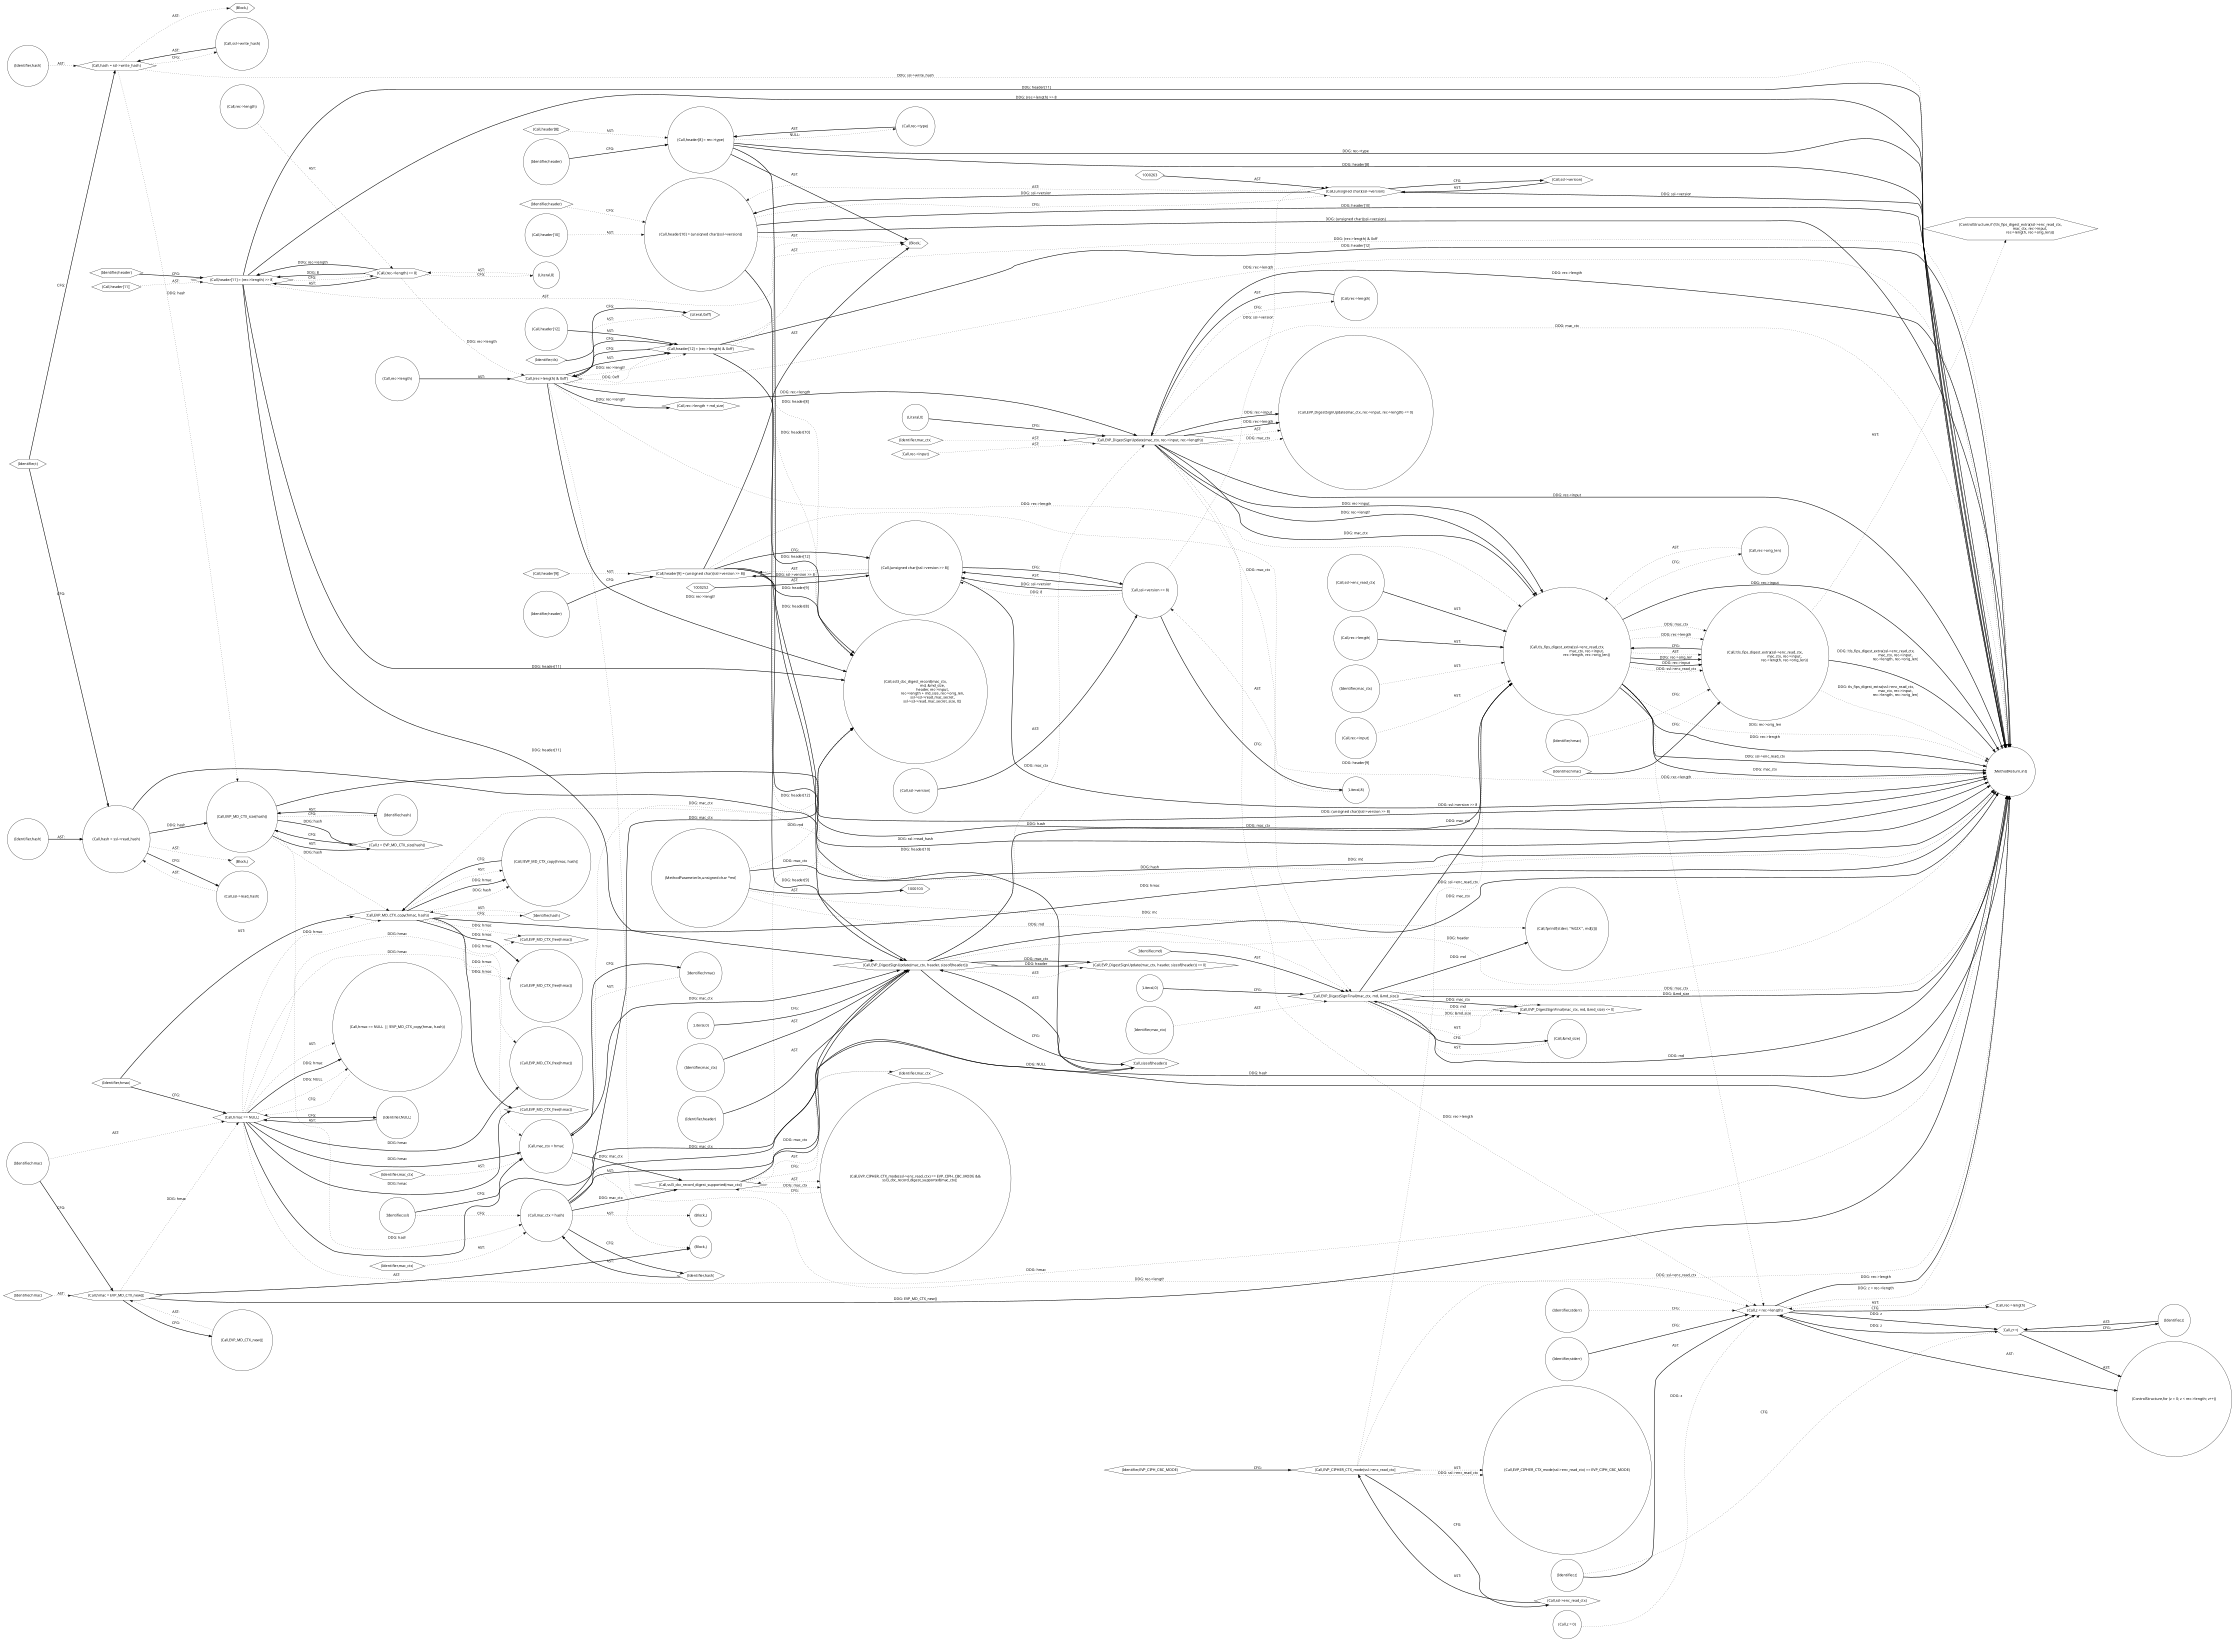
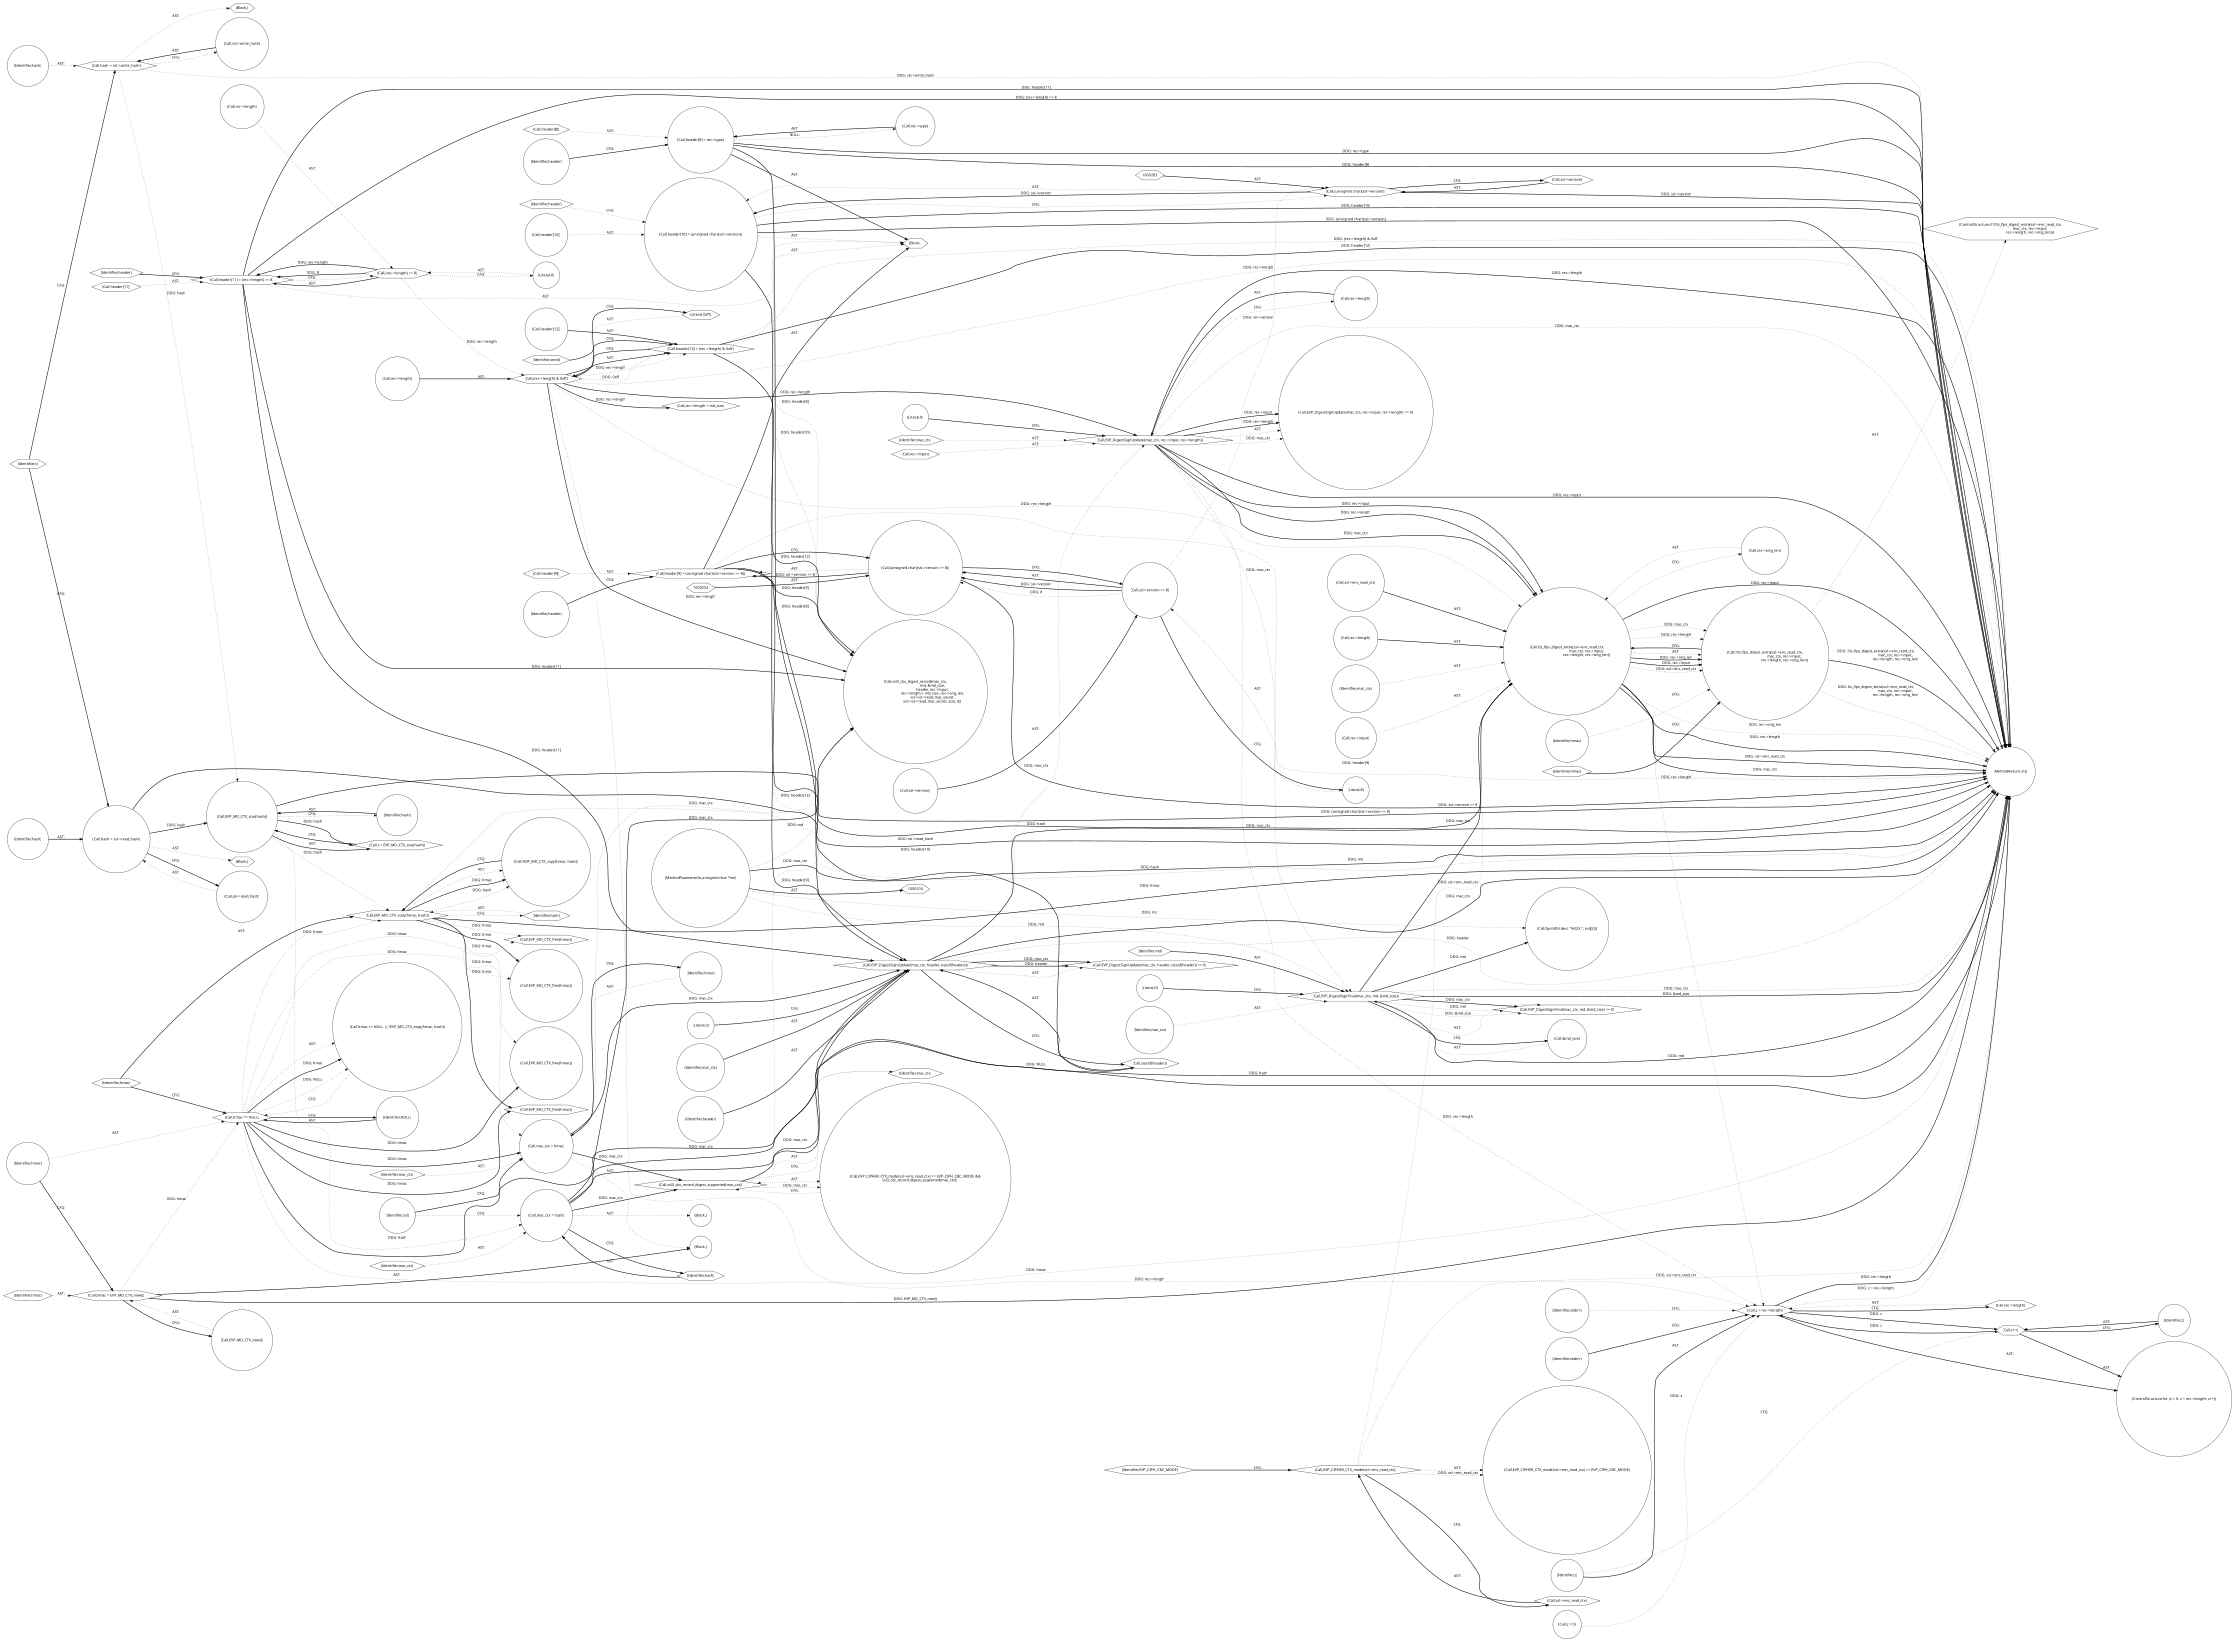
(546, 360) -> (546, 360)
